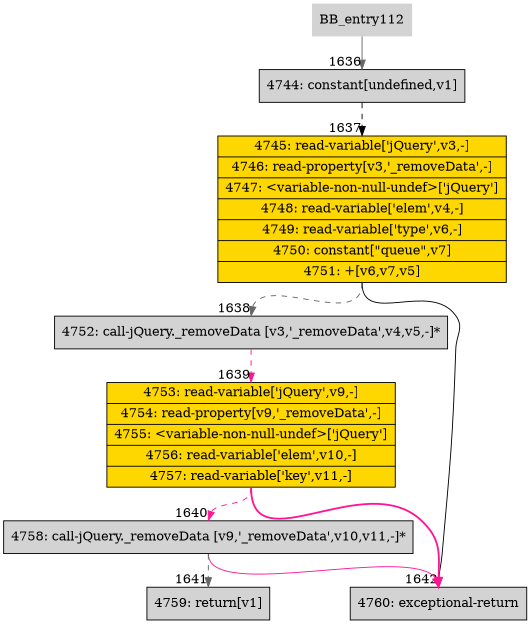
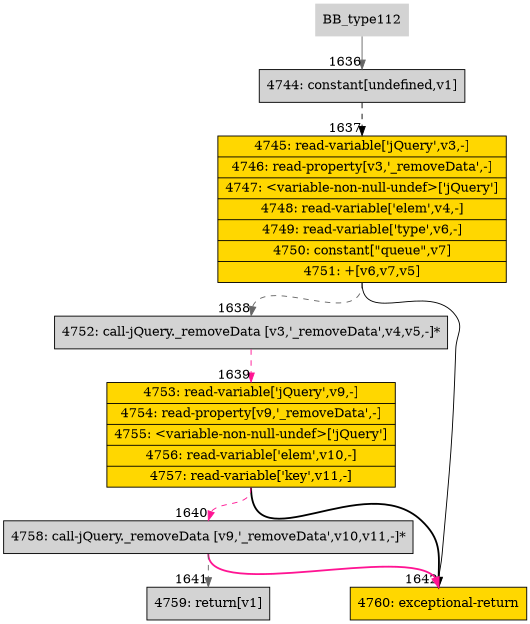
(362, 20) -> (362, 20)
(359, 505) -> (359, 505)
(319, 571) -> (319, 571)
(438, 604) -> (438, 604)
